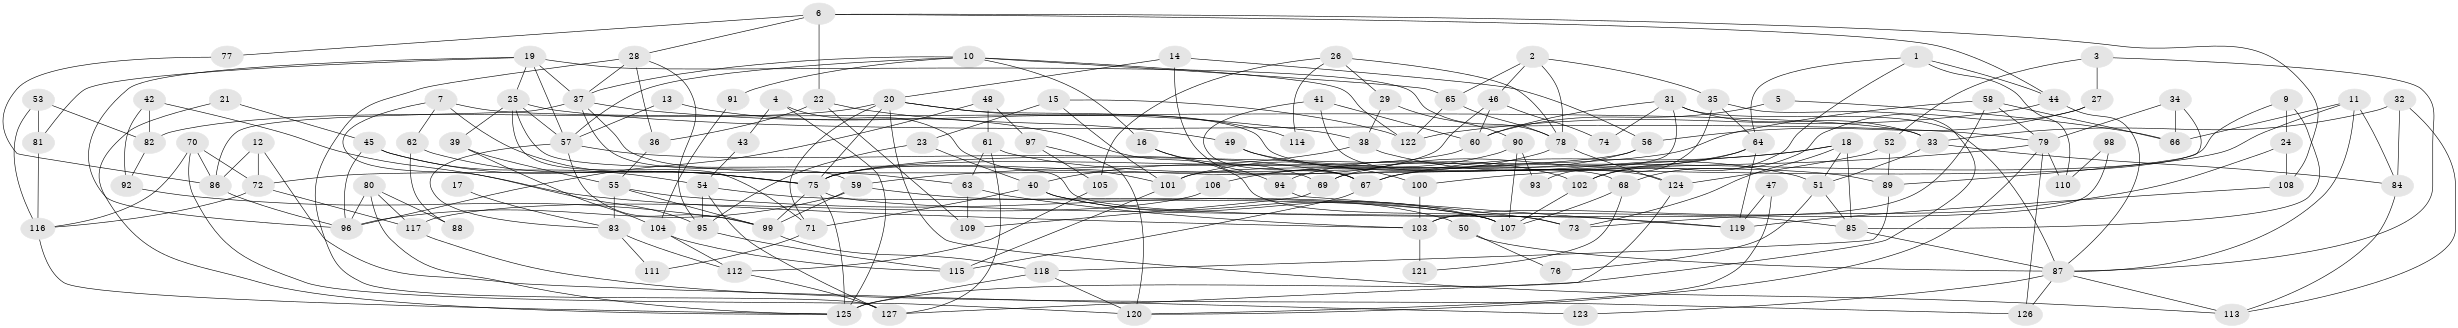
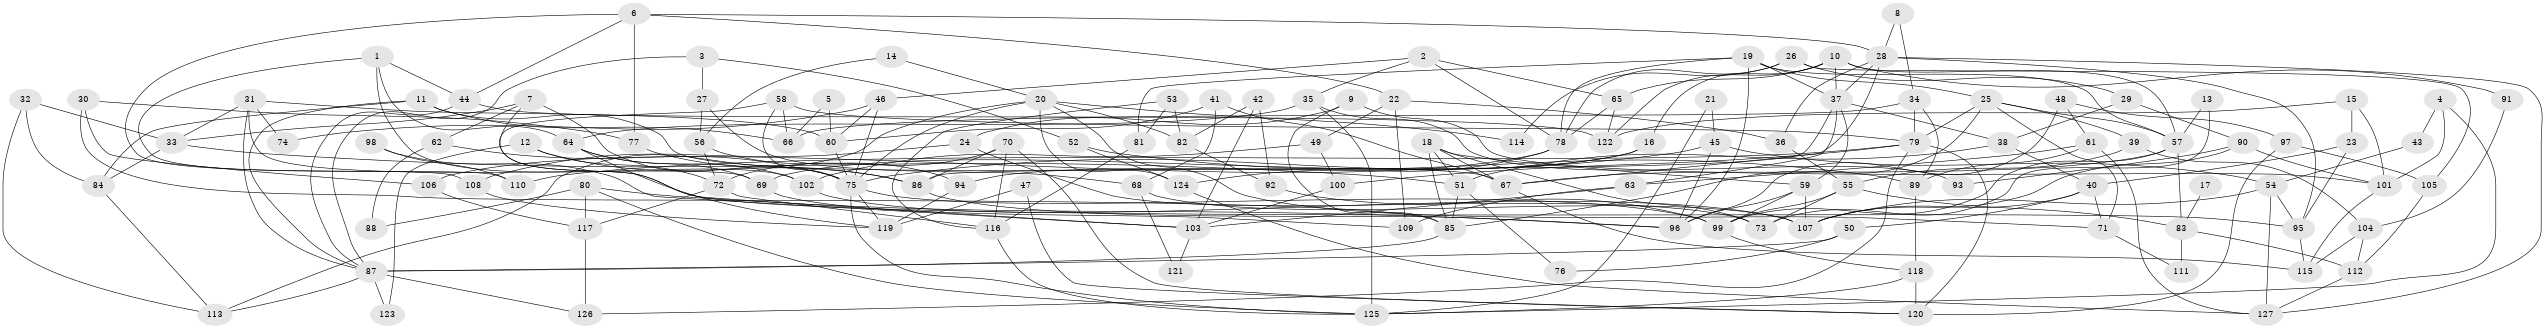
none -> (1898, 14)
none -> (84, 100)
(1203, 155) -> (1724, 163)
